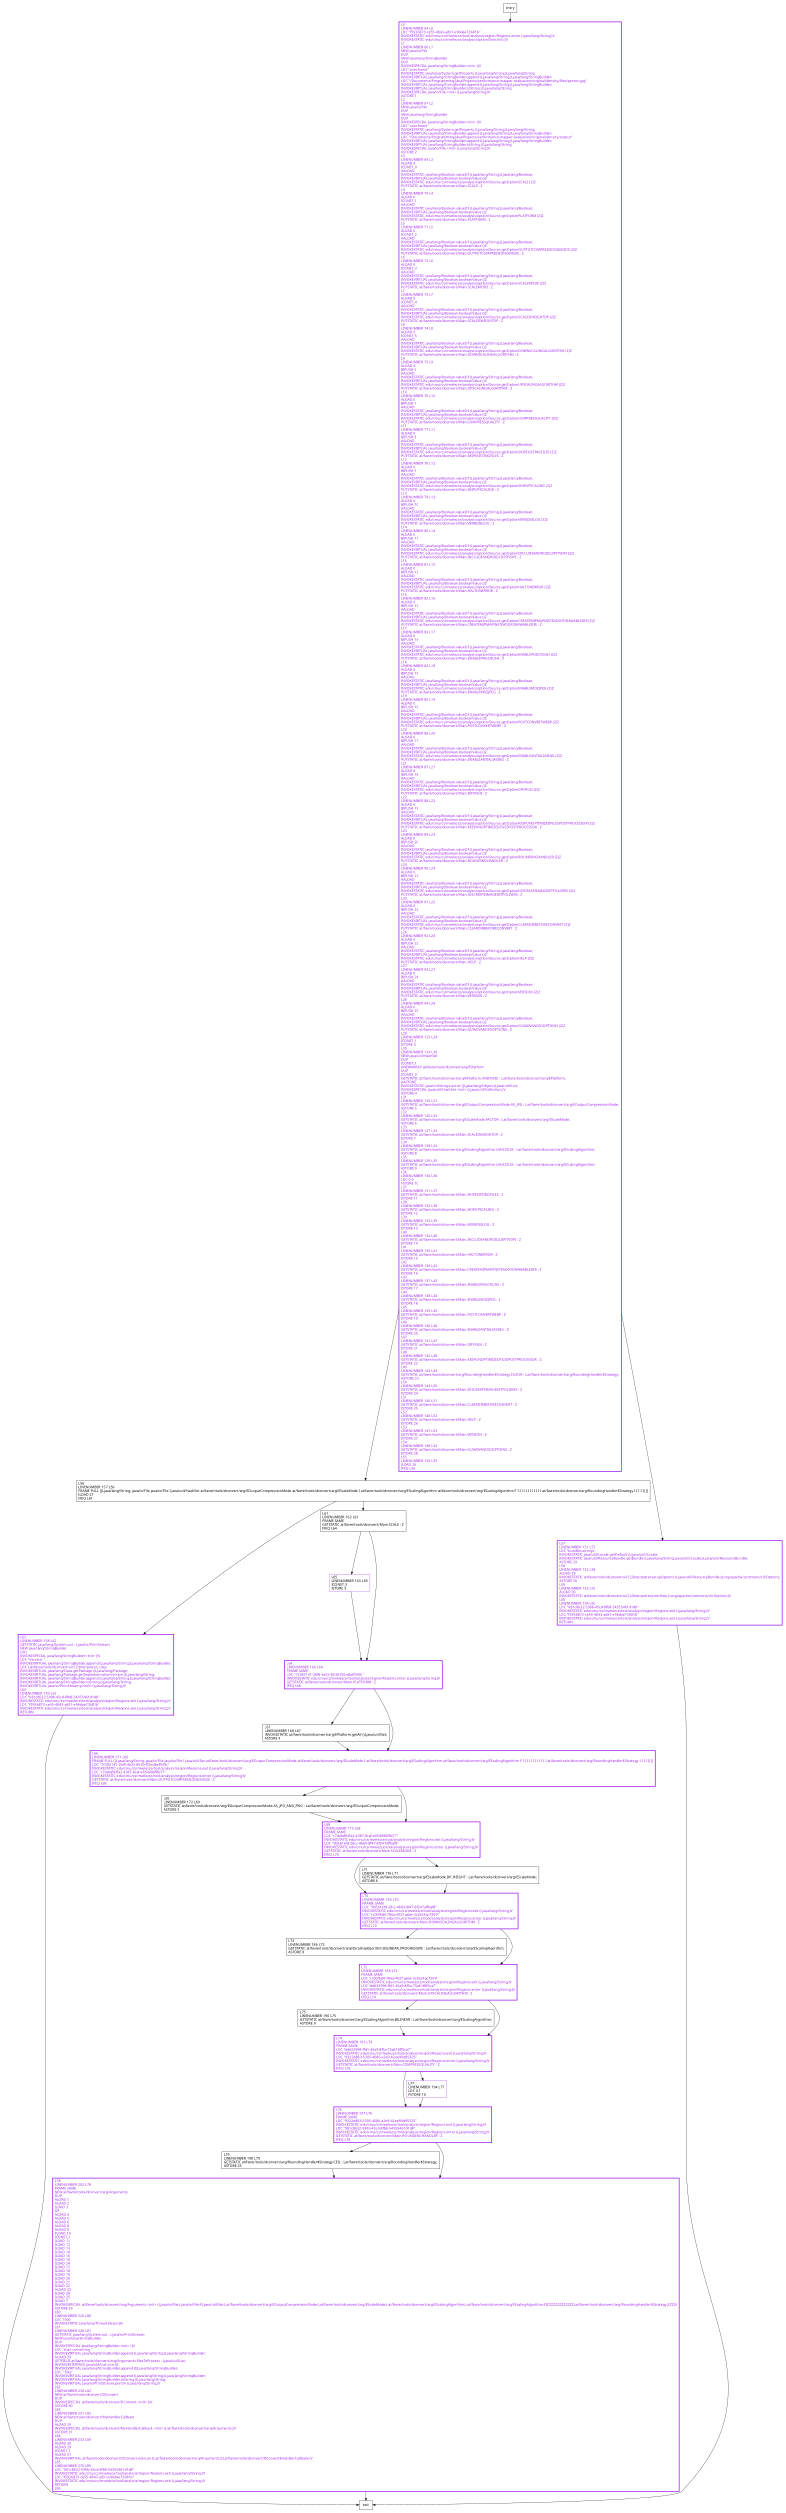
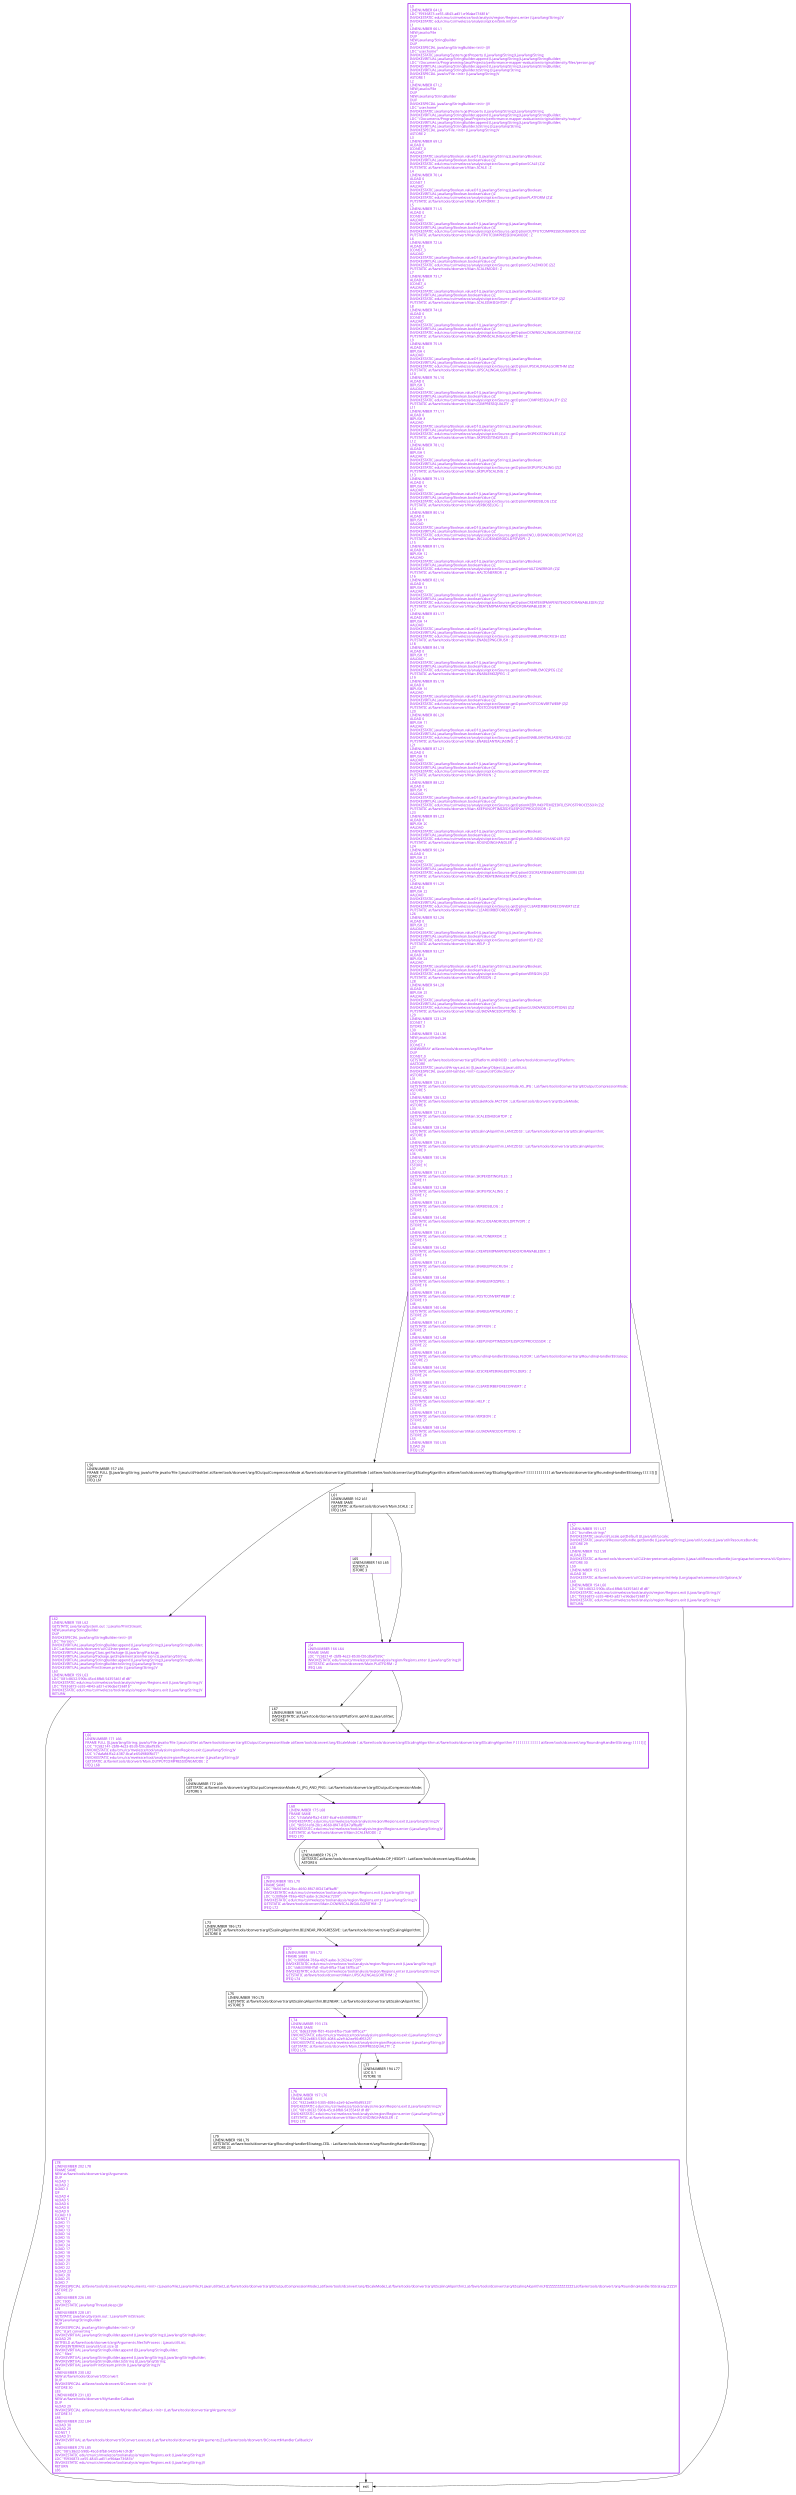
(510, 8) -> none
(426, 2089) -> (382, 2071)
